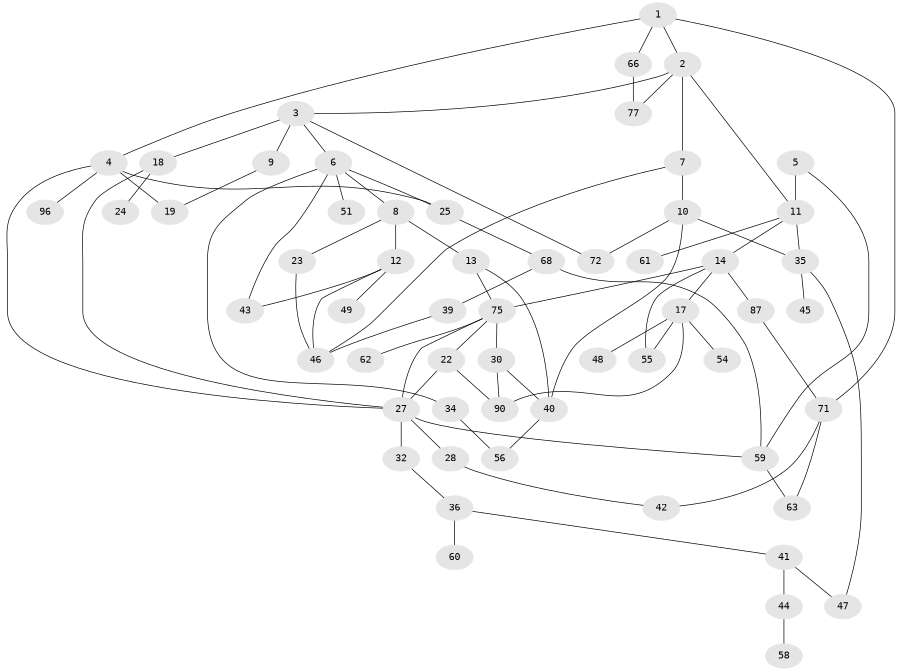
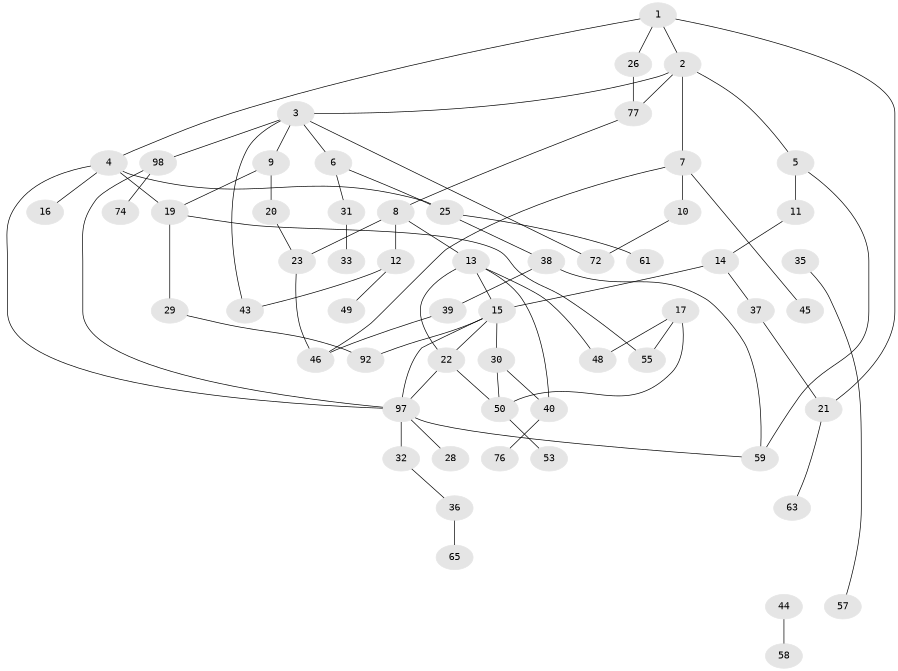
(633, 64) -> (633, 64)
(739, 138) -> (748, 106)
(158, 163) -> (158, 163)
(361, 185) -> (513, 161)
(45, 212) -> (45, 212)
(120, 212) -> (120, 212)
none -> (271, 212)
(346, 212) -> (346, 212)
(286, 235) -> (233, 201)
(720, 237) -> (548, 230)
(741, 237) -> none
(798, 237) -> none
none -> (346, 262)
(546, 262) -> (546, 262)
(700, 286) -> none
(803, 286) -> (744, 237)
(328, 295) -> none
none -> (540, 296)
(658, 296) -> (417, 234)
none -> (421, 303)
none -> (170, 311)
(497, 311) -> (497, 311)
(756, 311) -> (756, 311)
(621, 312) -> none
(366, 360) -> (366, 360)
(722, 360) -> none
(401, 409) -> (401, 409)
(450, 409) -> none
(500, 409) -> (500, 409)
(824, 409) -> (824, 409)
(500, 459) -> (500, 459)
none -> (549, 459)
(776, 483) -> none
(661, 508) -> none
(455, 557) -> (455, 557)
(784, 557) -> none
(843, 607) -> (843, 607)
